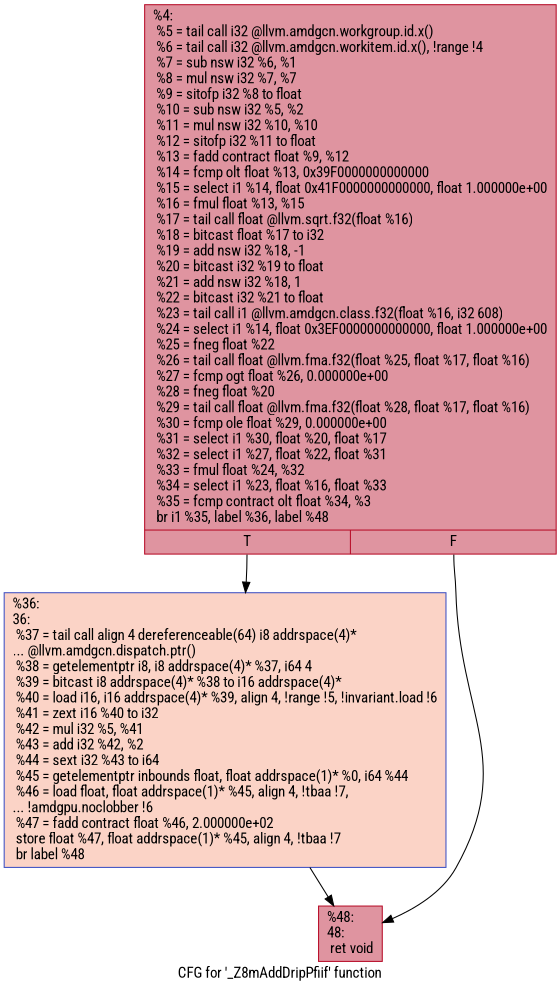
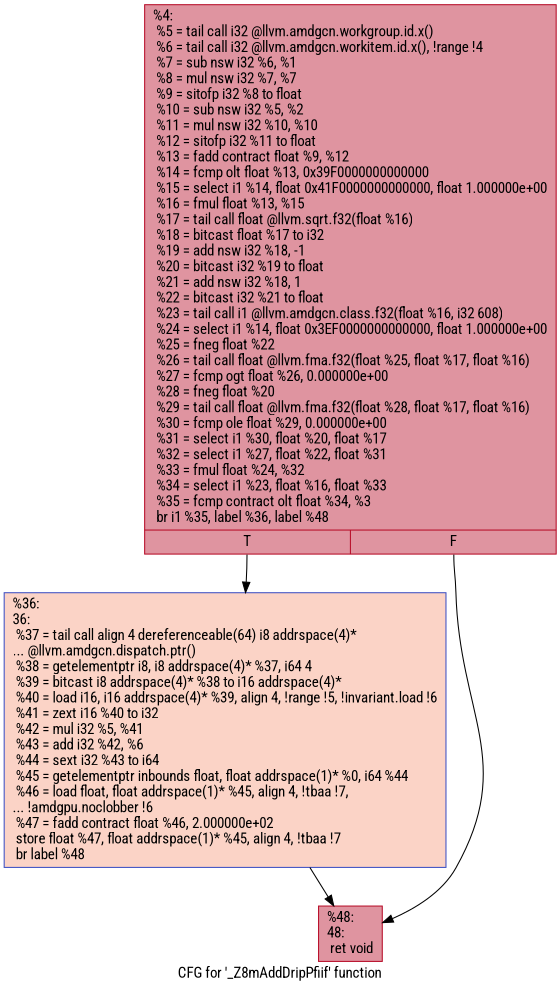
(78, 745) -> (78, 745)
